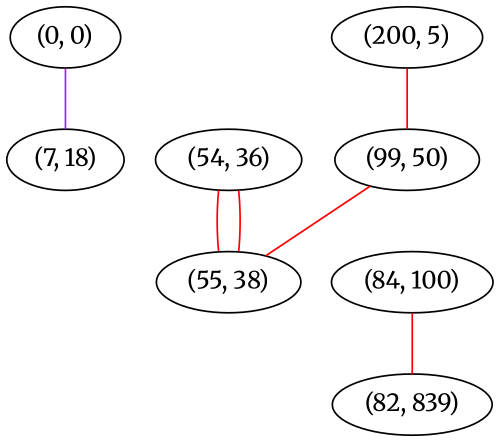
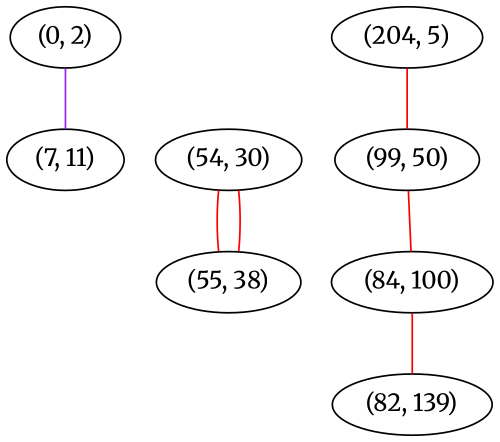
(65, 37) -> (65, 37)
(407, 37) -> (407, 37)
(65, 160) -> (65, 160)
(229, 160) -> (229, 160)
(318, 221) -> (410, 221)
(412, 405) -> (412, 405)
